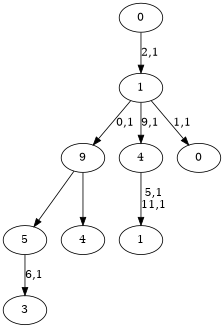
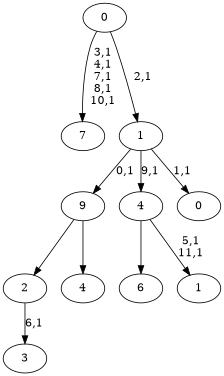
none -> (83, 136)
(25, 240) -> (25, 288)
none -> (141, 288)
